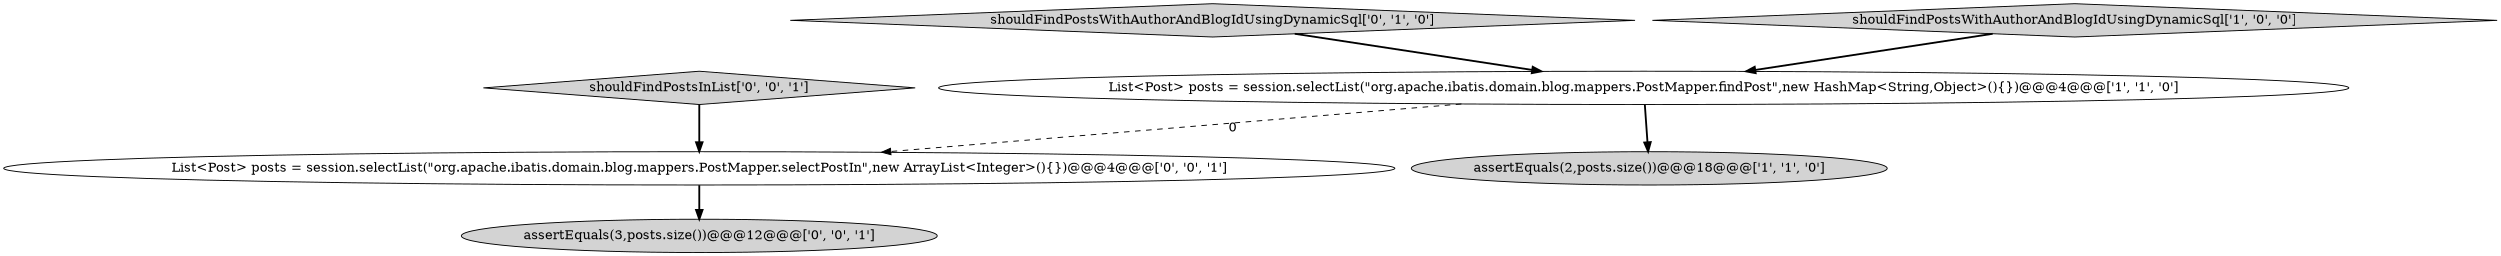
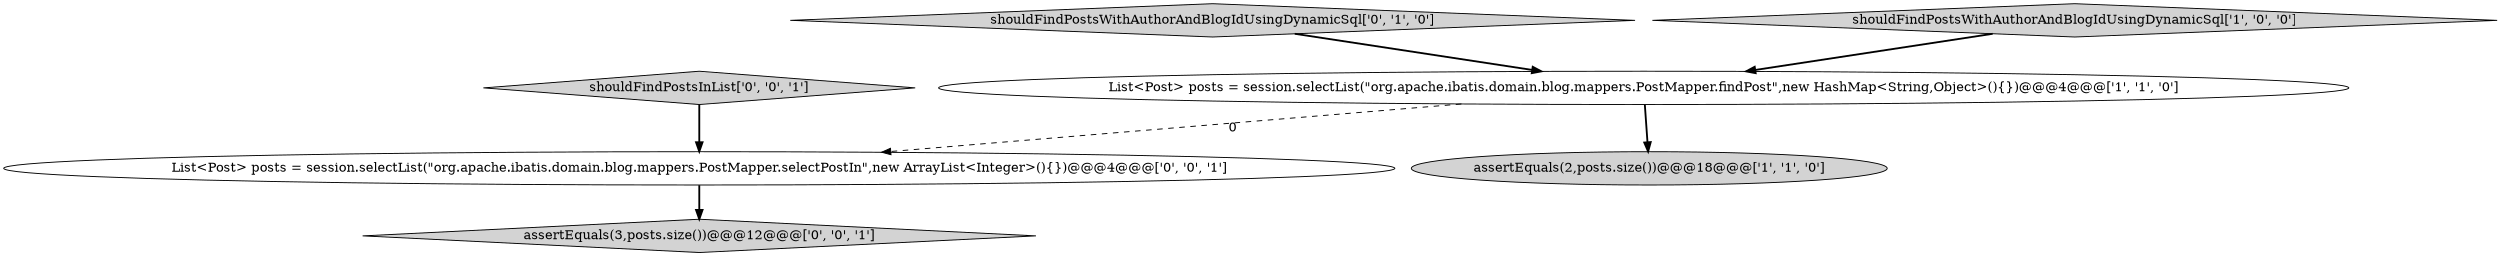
(699, 236) -> (699, 236)
